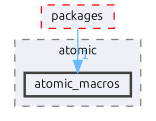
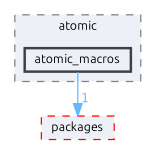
(78, 48) -> (78, 89)
